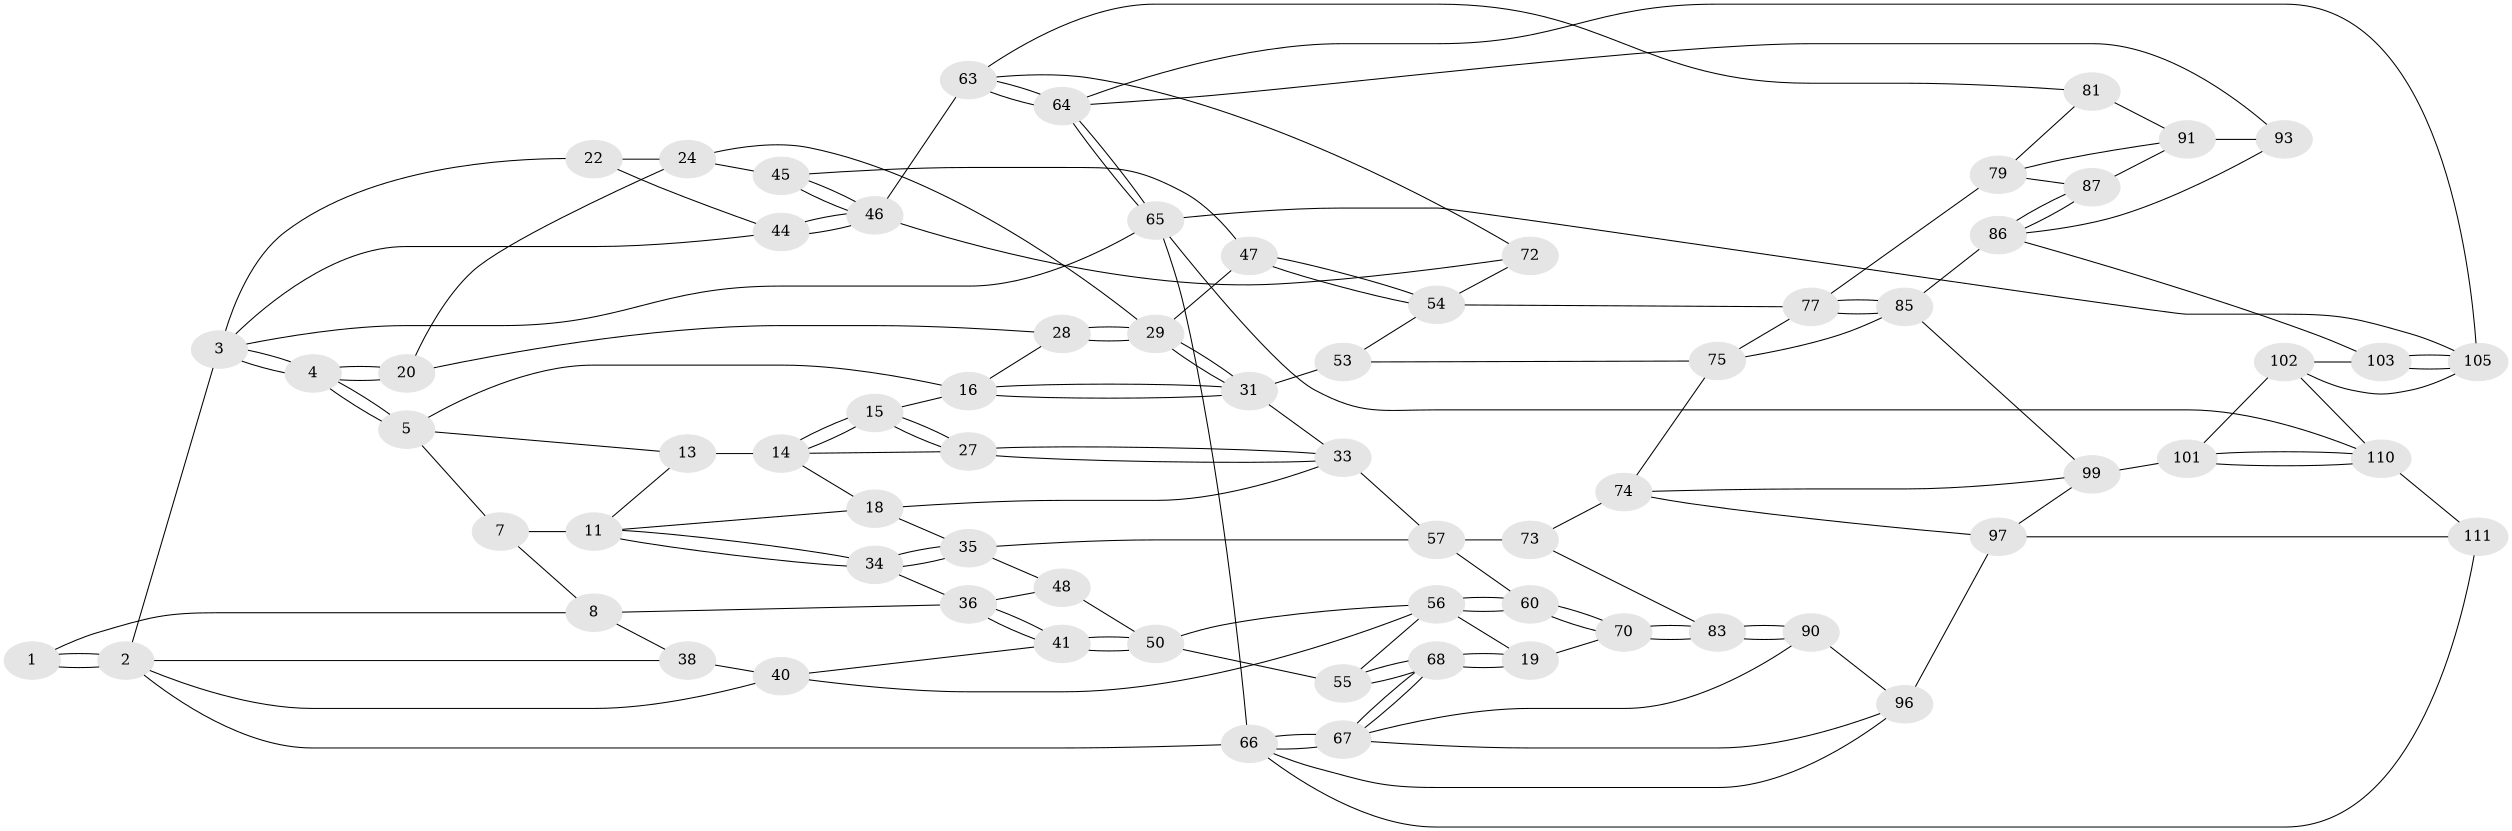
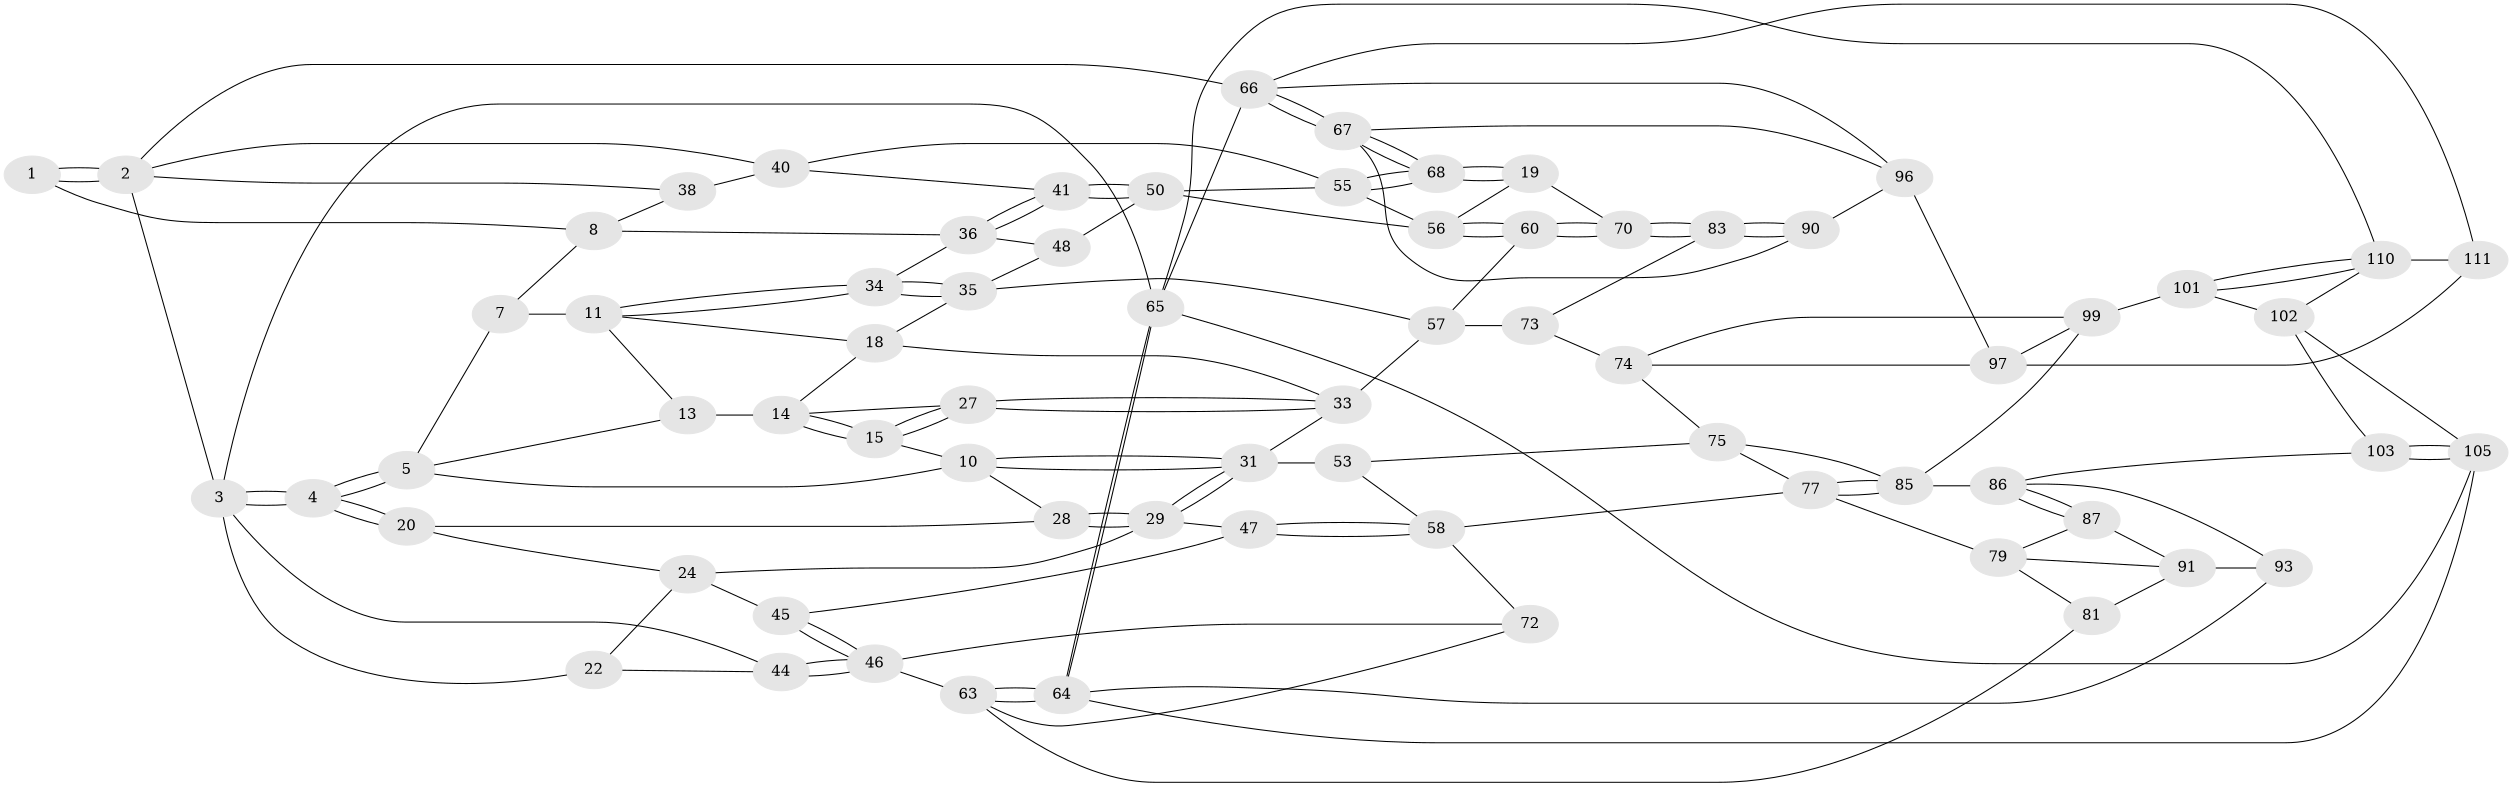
(1437, 305) -> (1437, 530)
(968, 391) -> (968, 463)
(1115, 689) -> (1052, 144)
